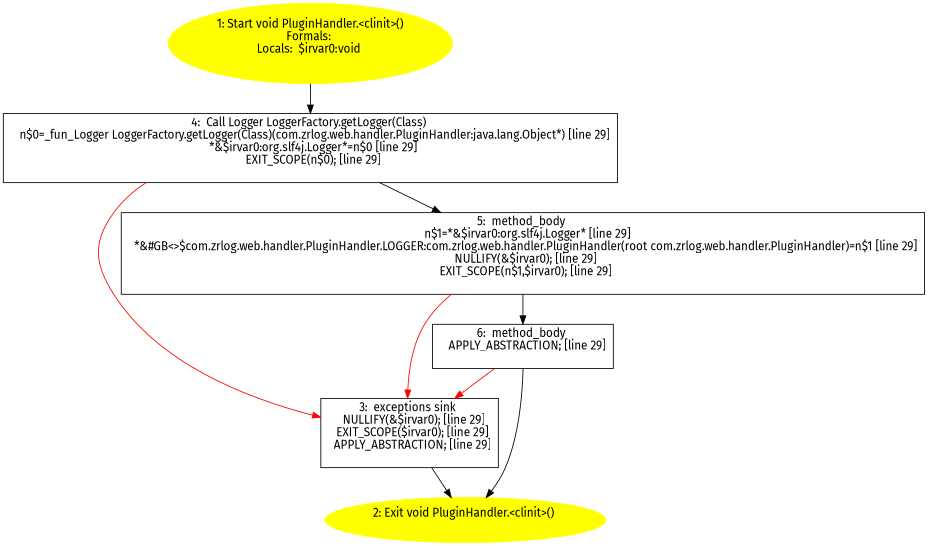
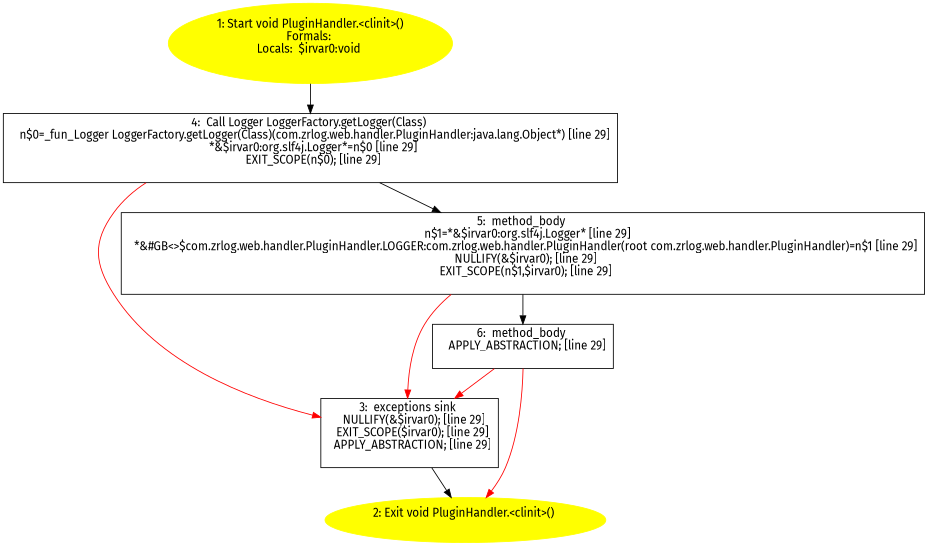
(516, 432) -> (516, 432)
